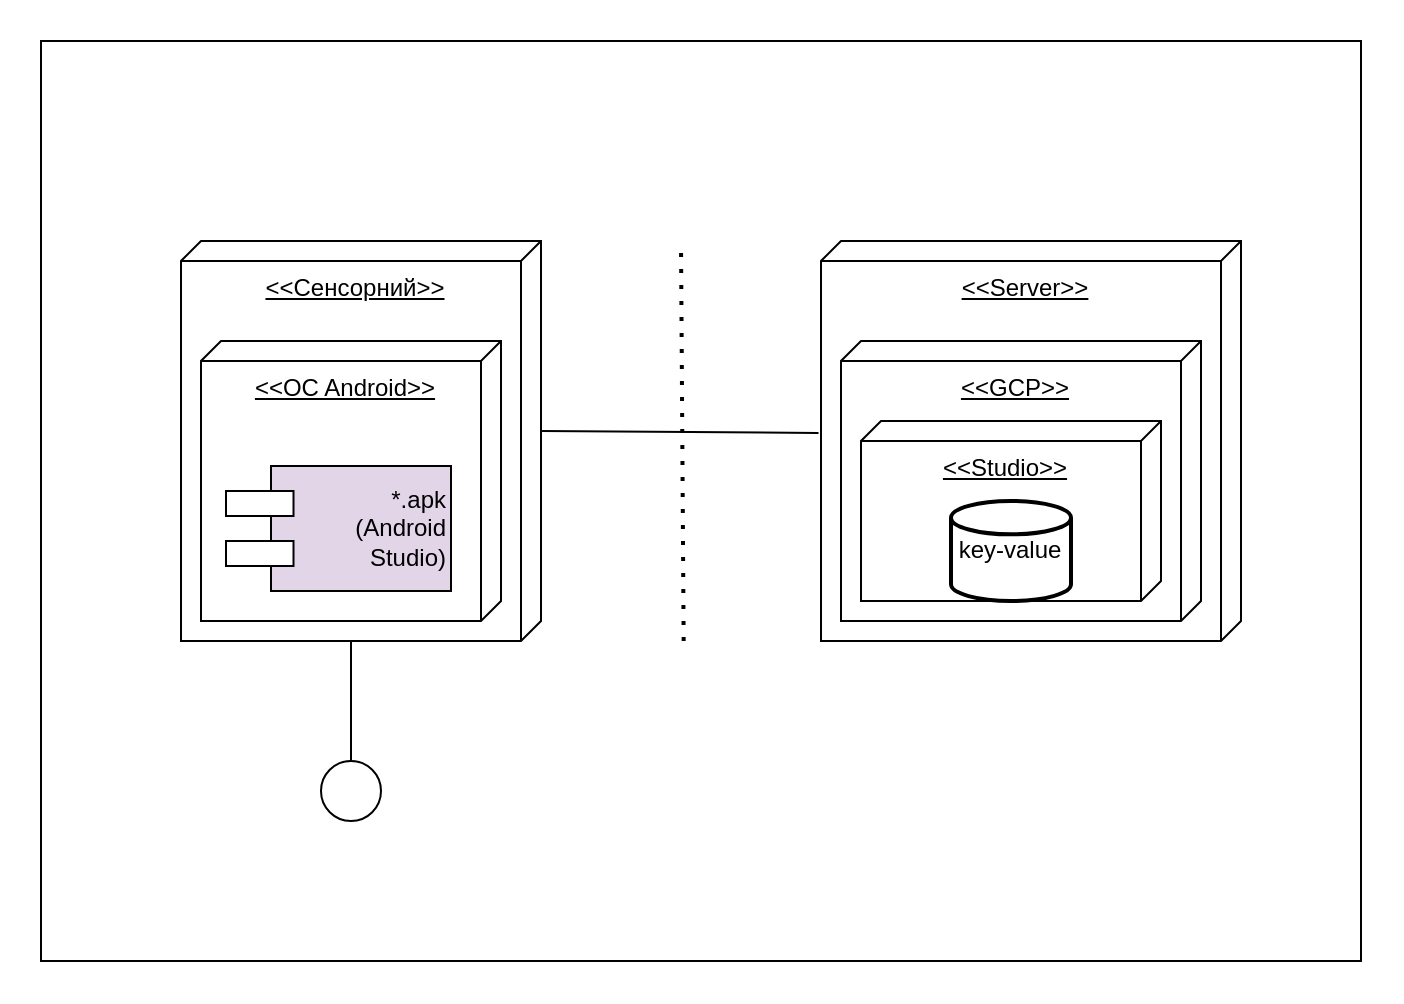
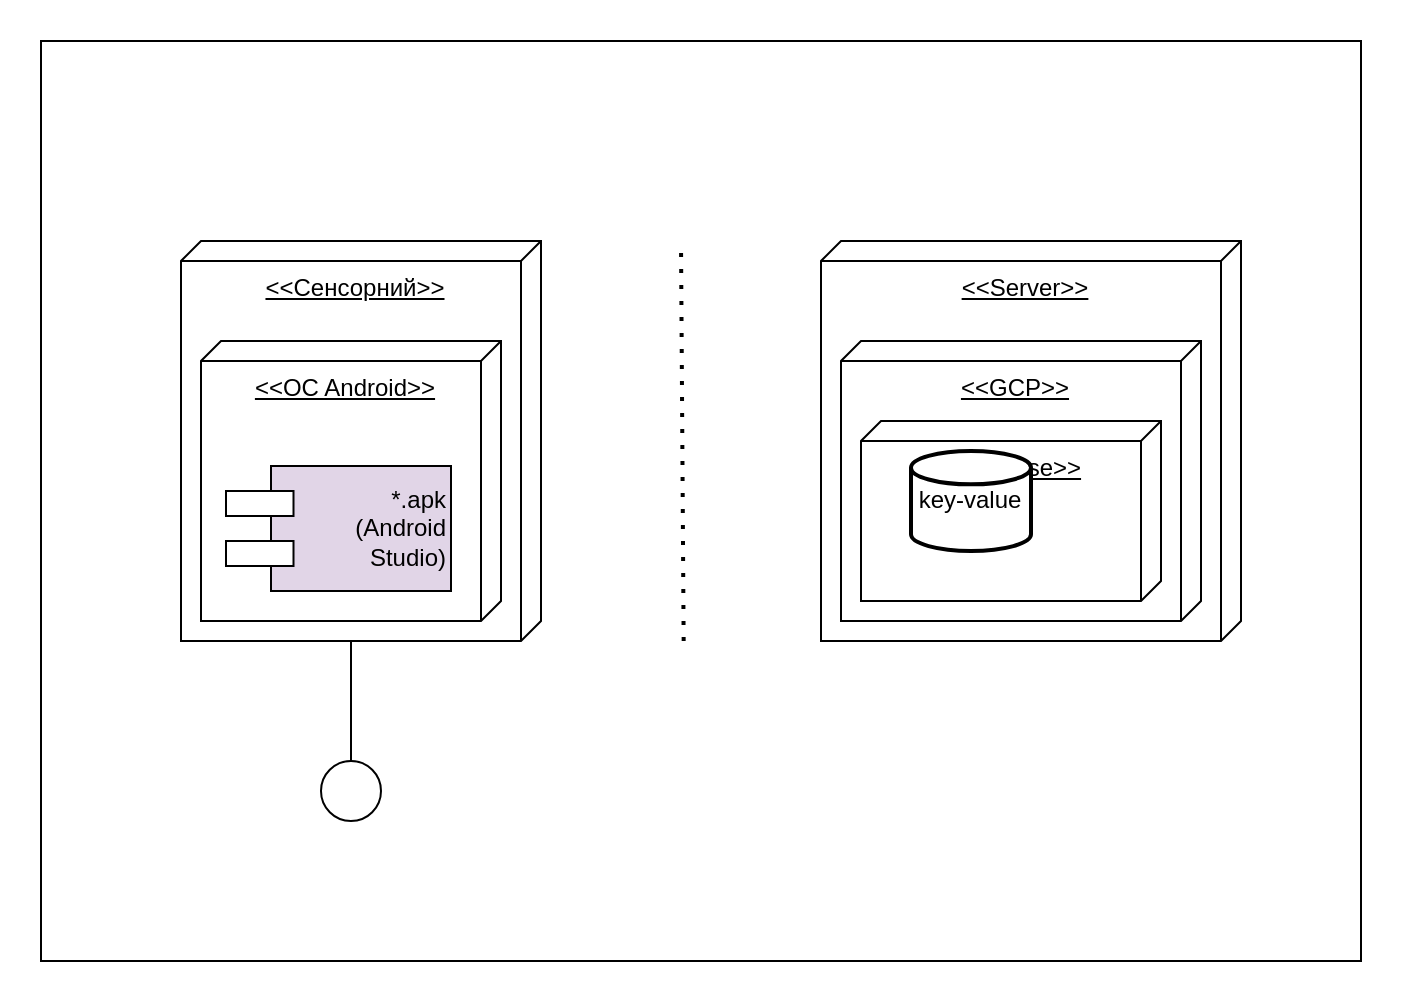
(678, 432) -> none
(1006, 469) -> (1006, 469)
(1011, 551) -> (971, 501)
